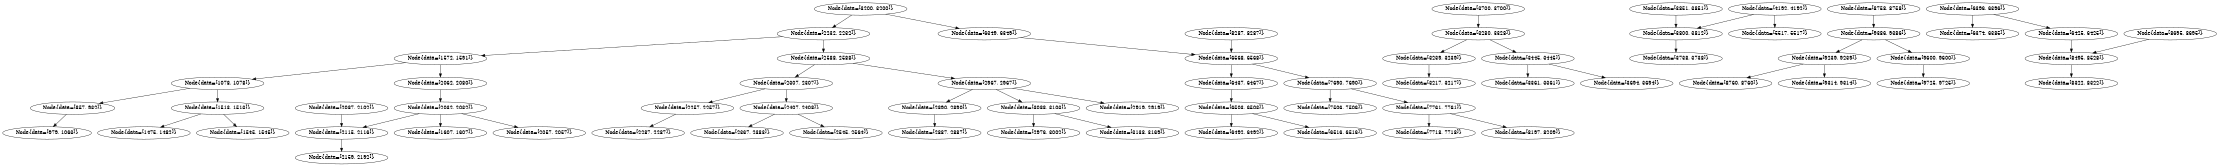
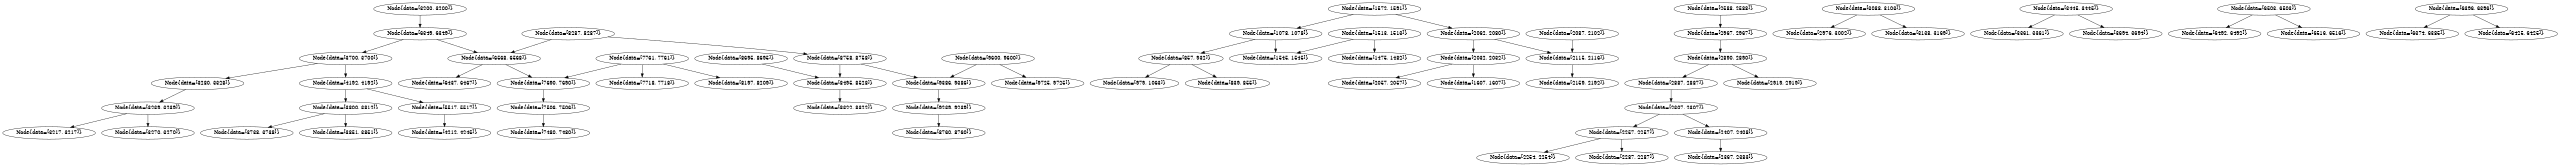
(1676, 20) -> (346, 119)
(823, 34) -> none
(2071, 44) -> (840, 69)
none -> (706, 45)
(1502, 45) -> none
(1897, 45) -> (965, 70)
none -> (385, 46)
none -> (346, 69)
(806, 70) -> (1671, 94)
none -> (1227, 83)
(1824, 83) -> none
(218, 94) -> (1276, 44)
(1231, 94) -> none
(1007, 95) -> none
(1057, 95) -> (1744, 70)
(1378, 95) -> (595, 71)
(393, 120) -> (1521, 46)
none -> (148, 133)
none -> (445, 133)
none -> (543, 133)
(836, 133) -> none
none -> (1523, 158)
